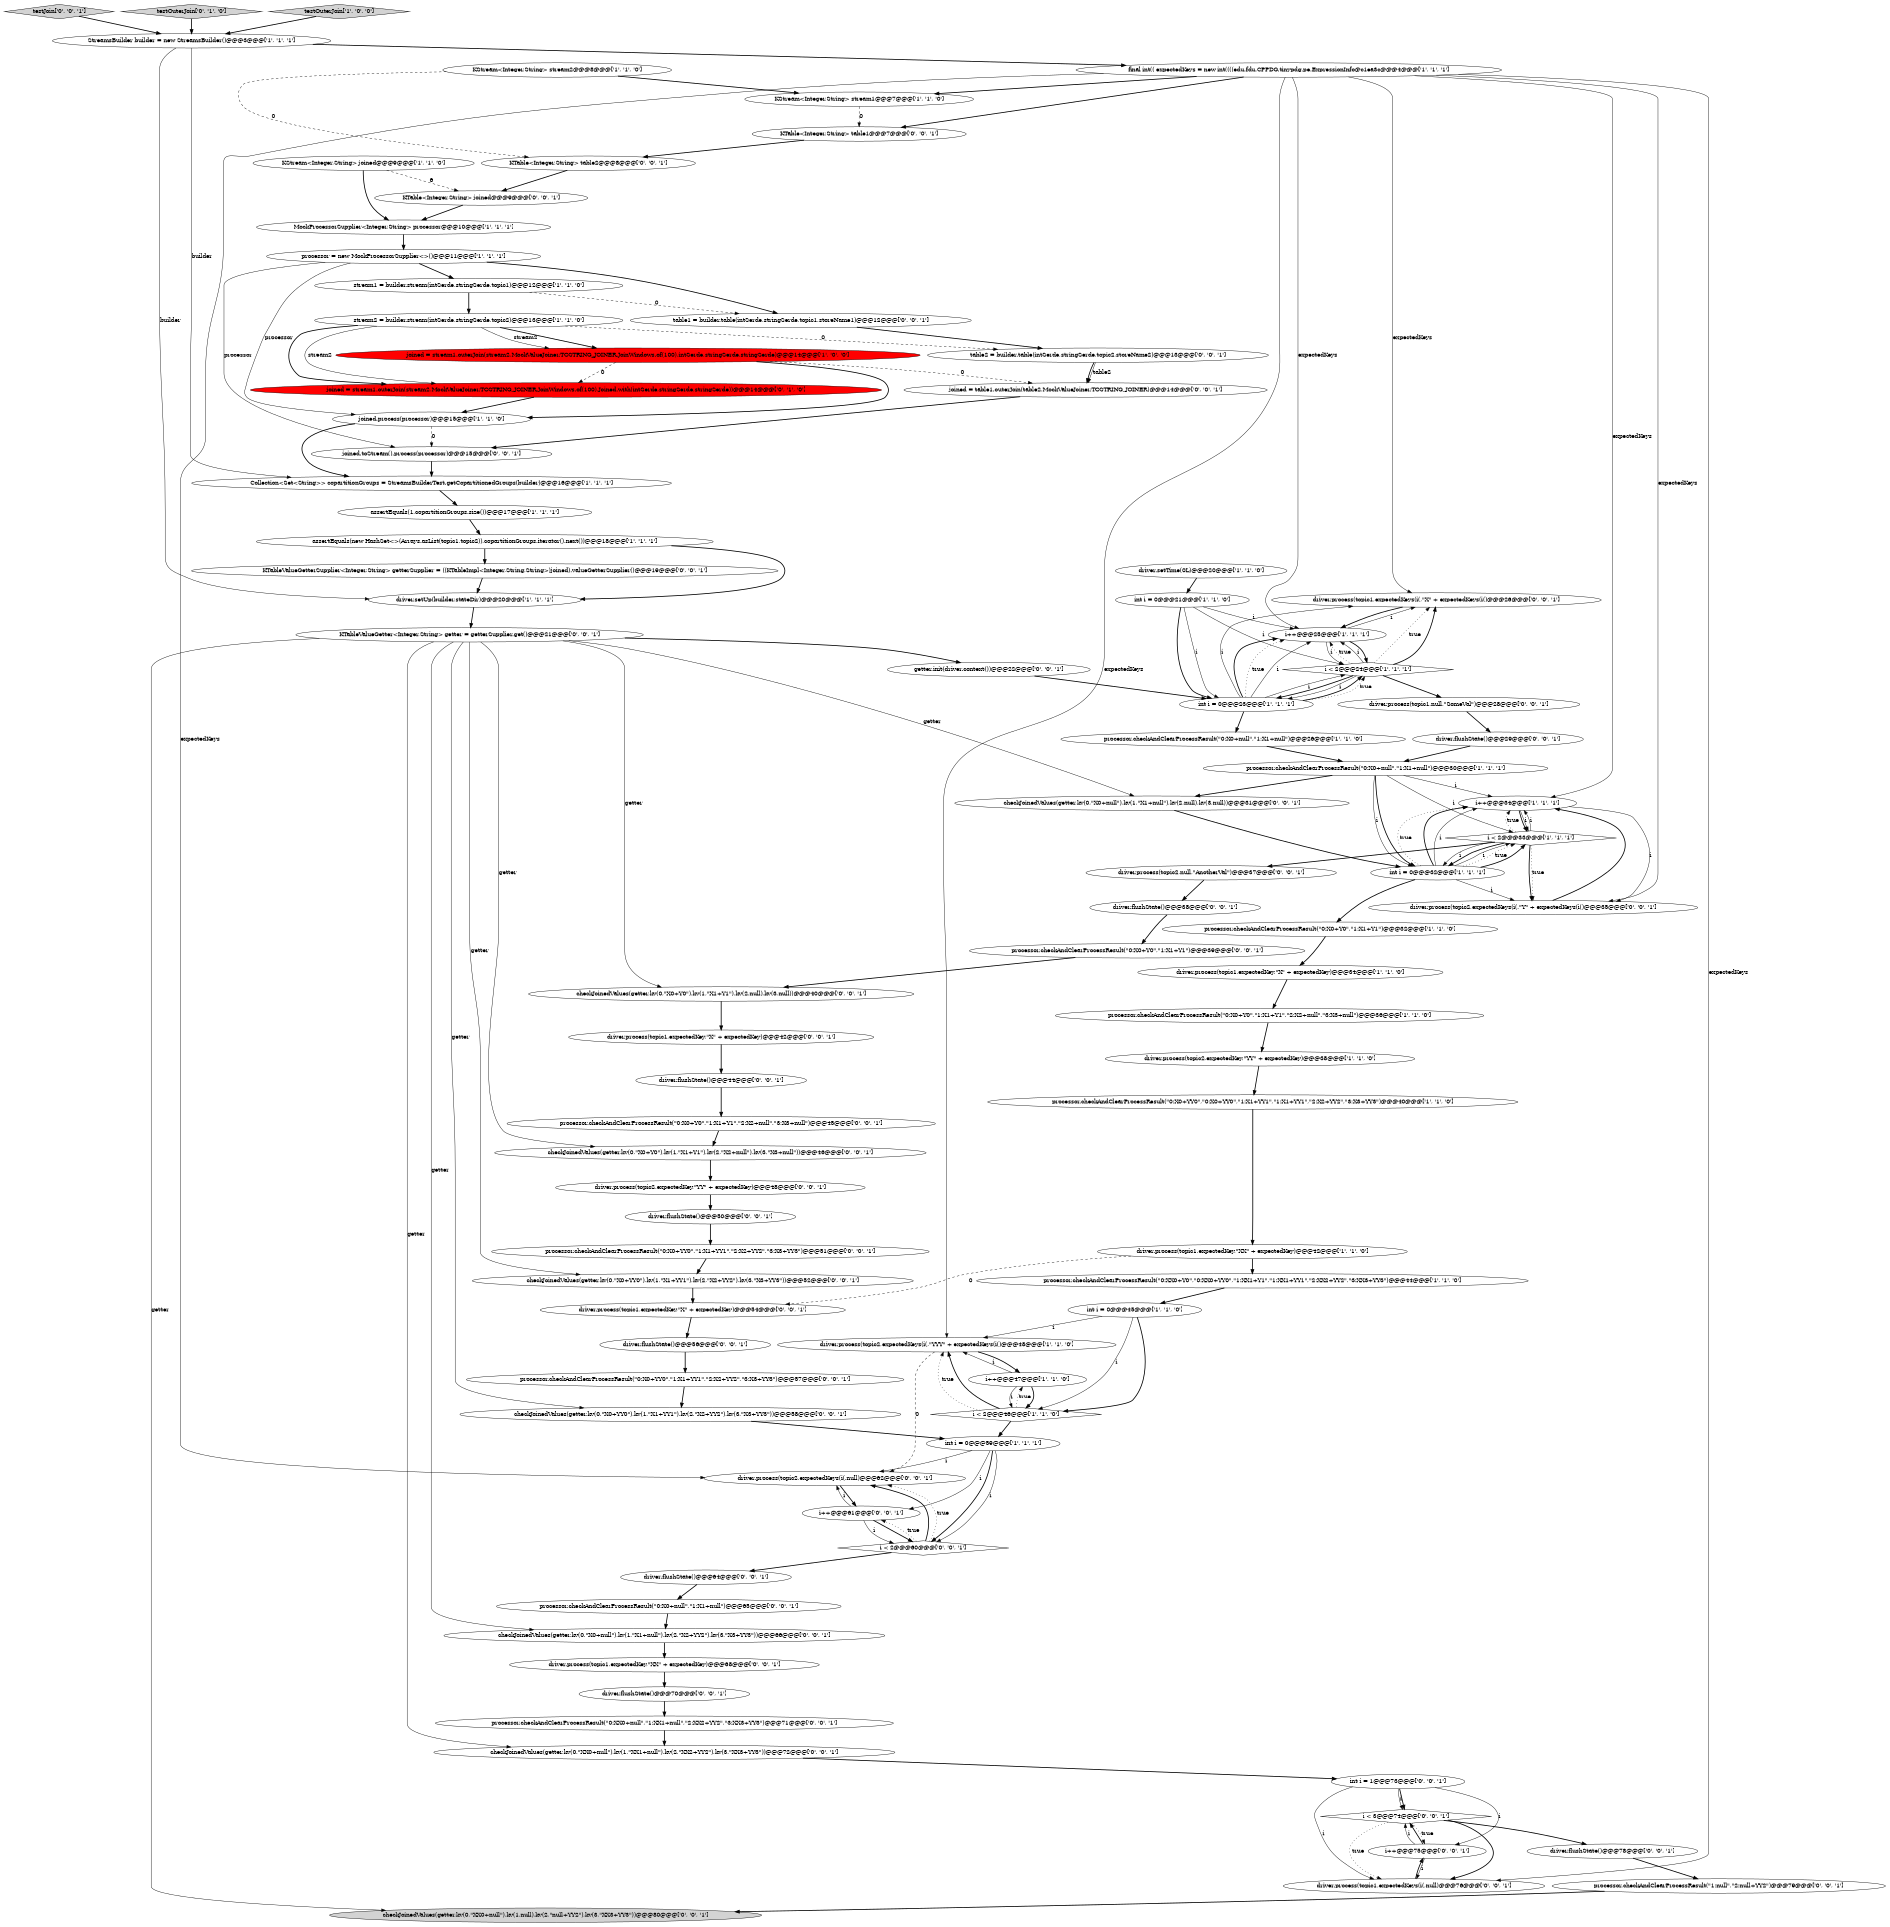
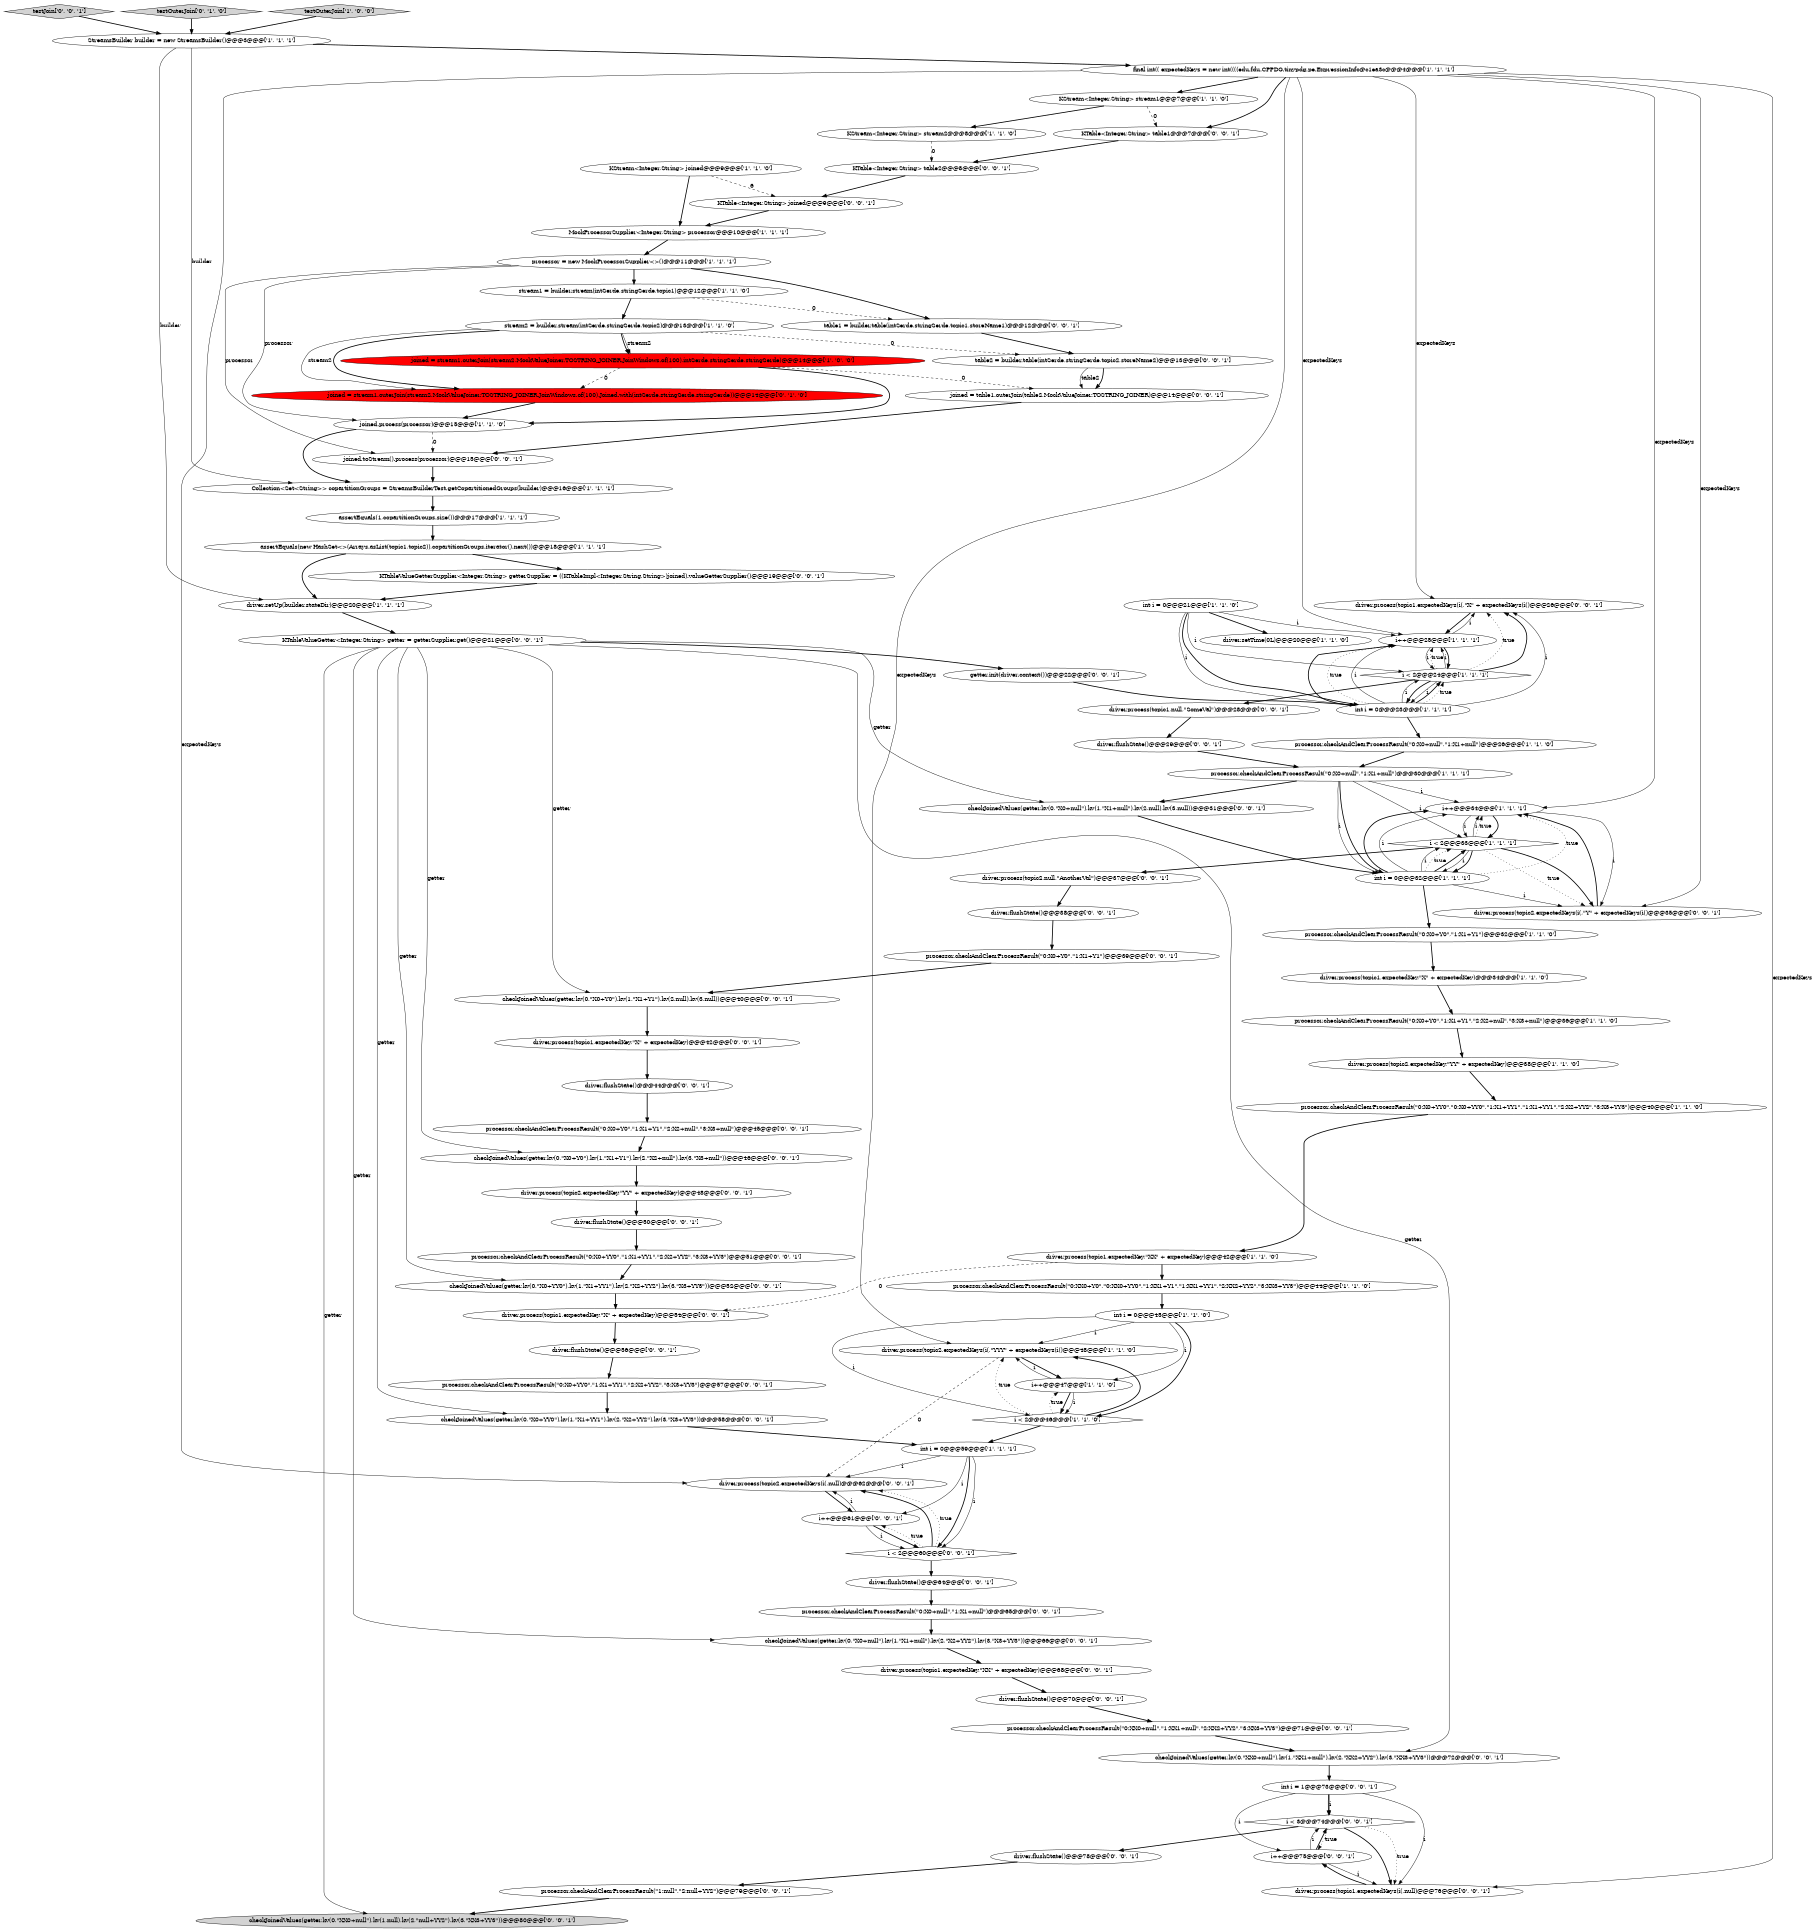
(706, 84) -> (1040, 116)
(1193, 584) -> (1236, 622)
none -> (1170, 1366)
